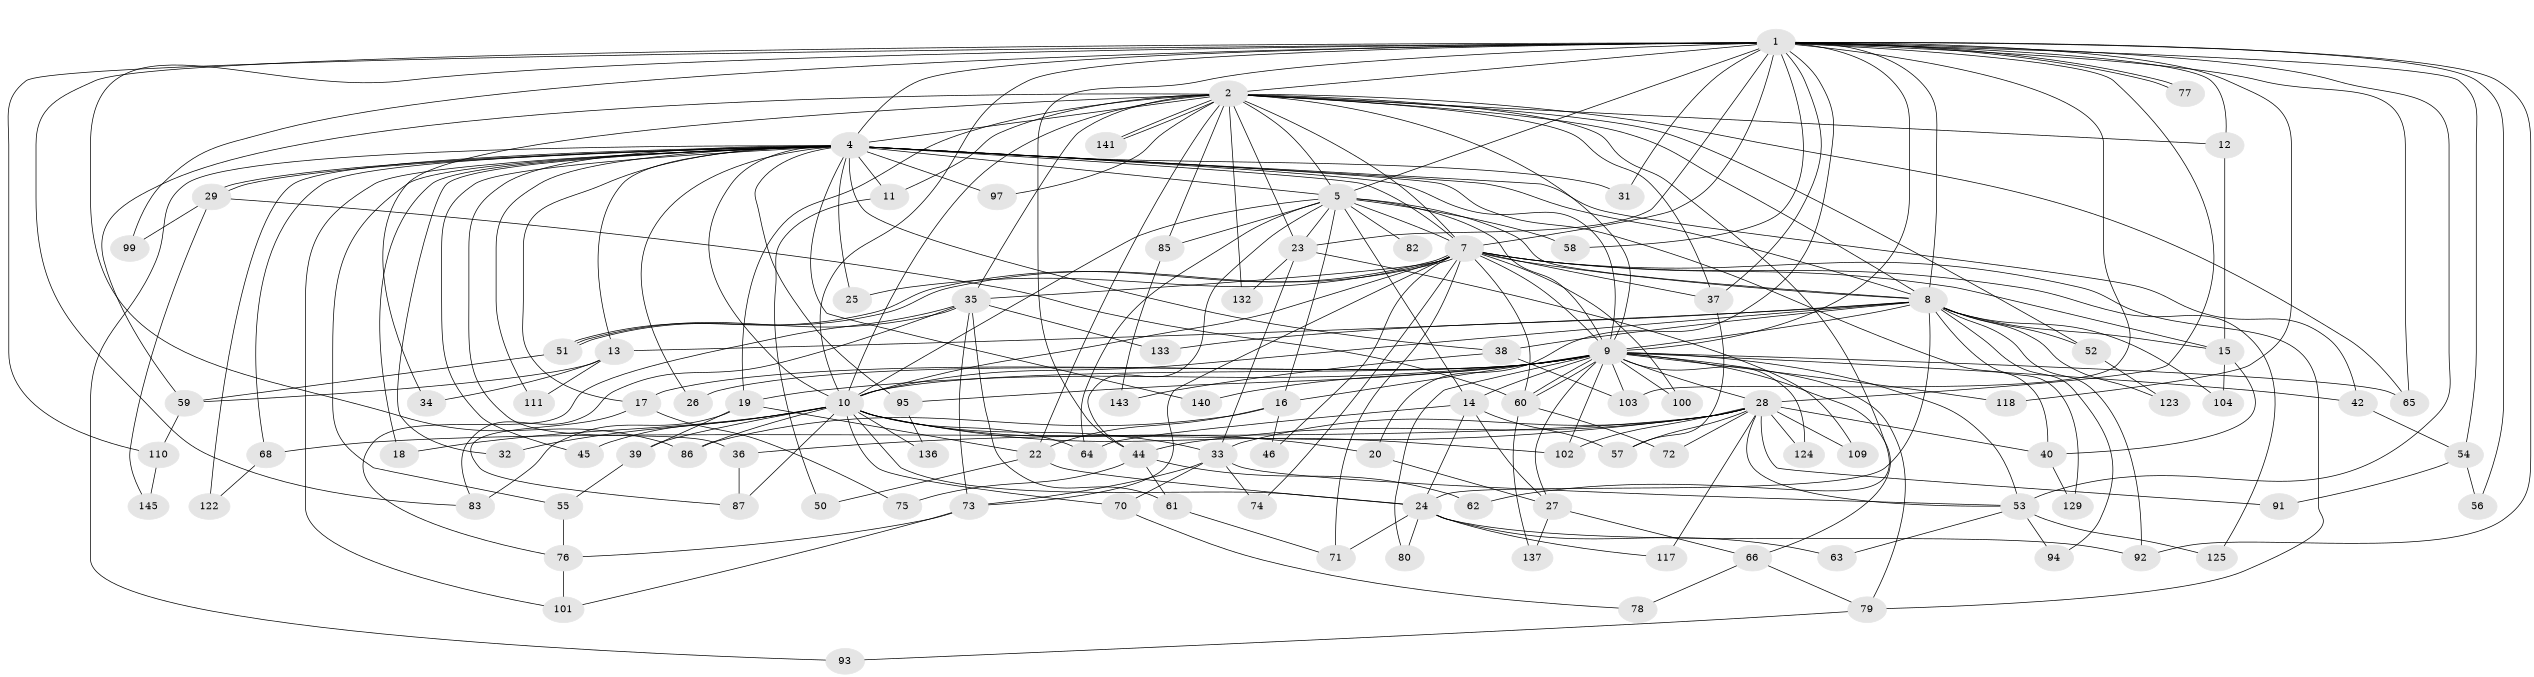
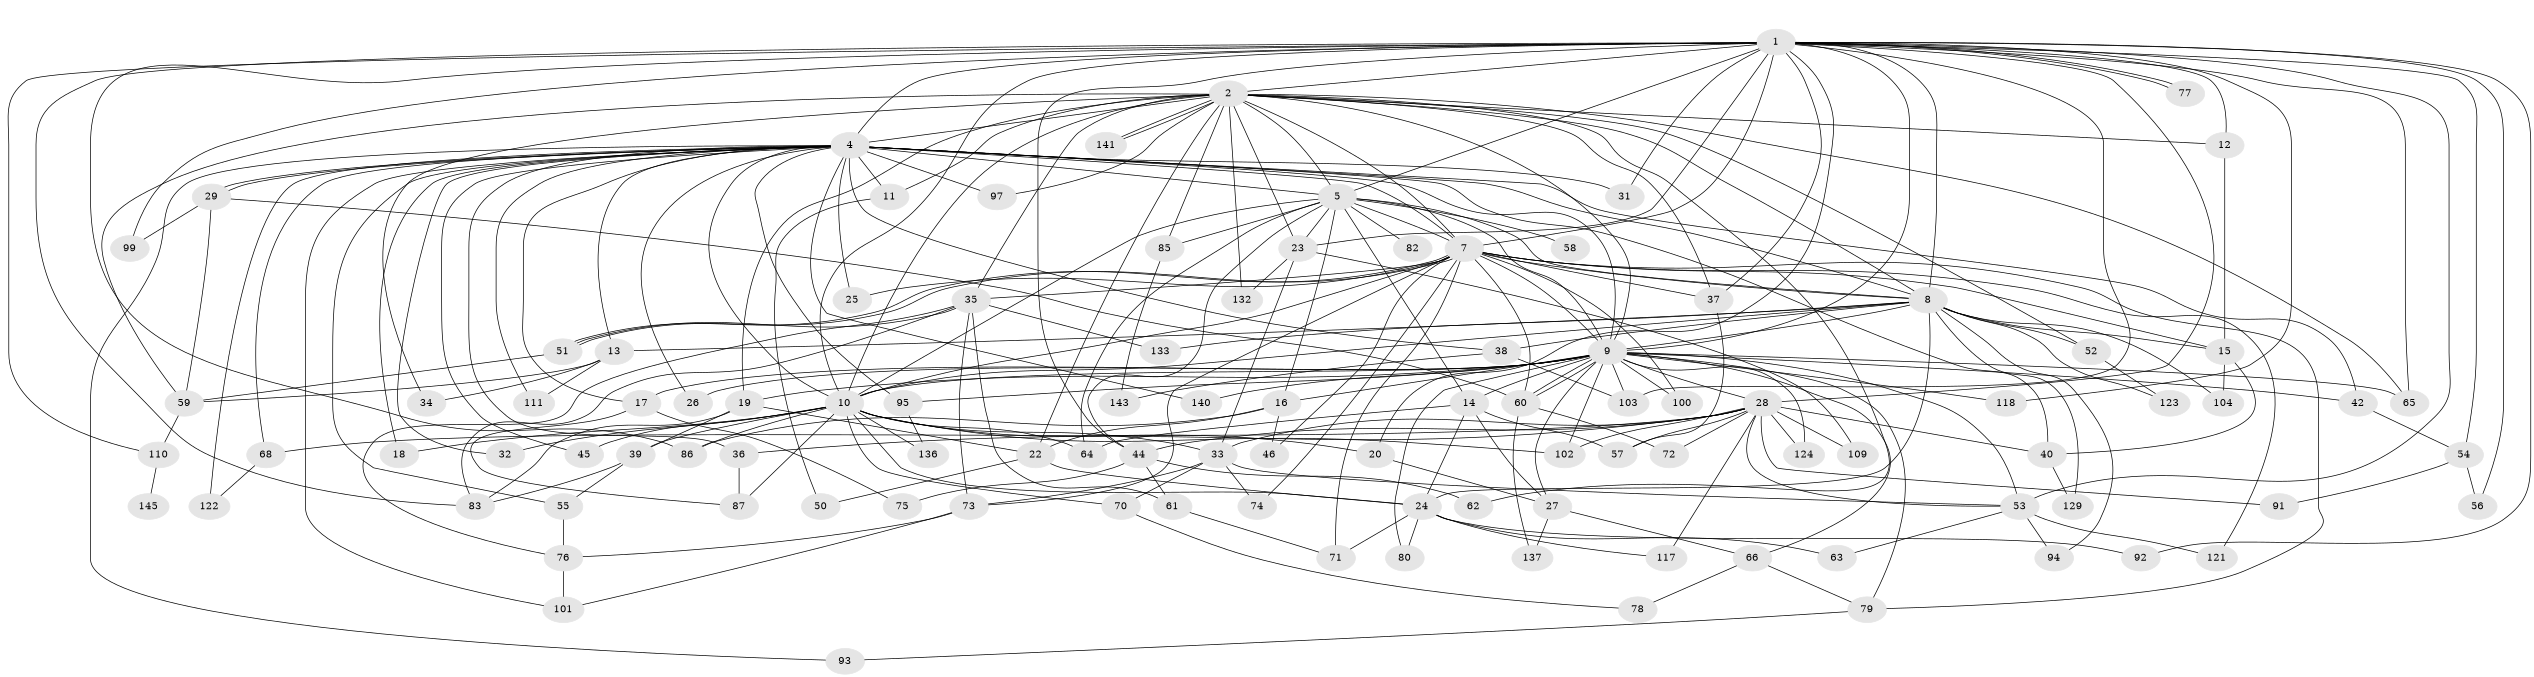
(1768, 220) -> none
(154, 350) -> (201, 300)
(2090, 388) -> none
none -> (564, 483)
(2217, 558) -> (2217, 558)
